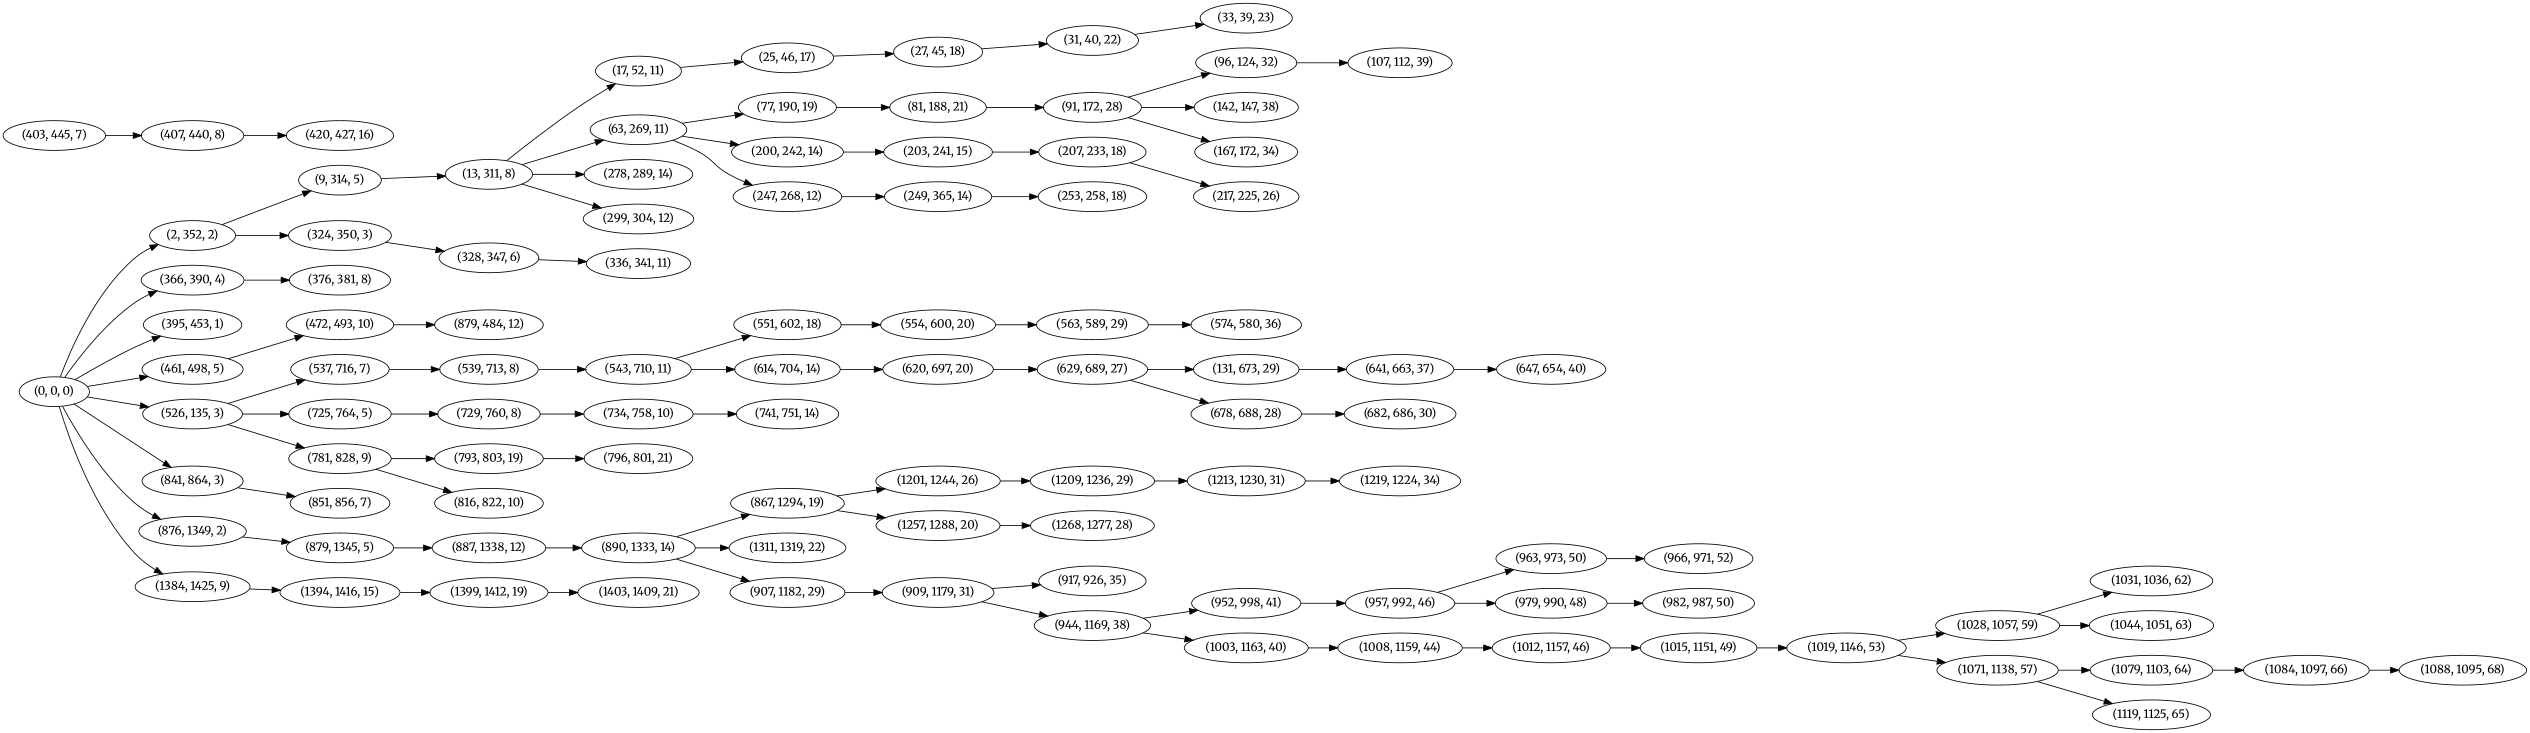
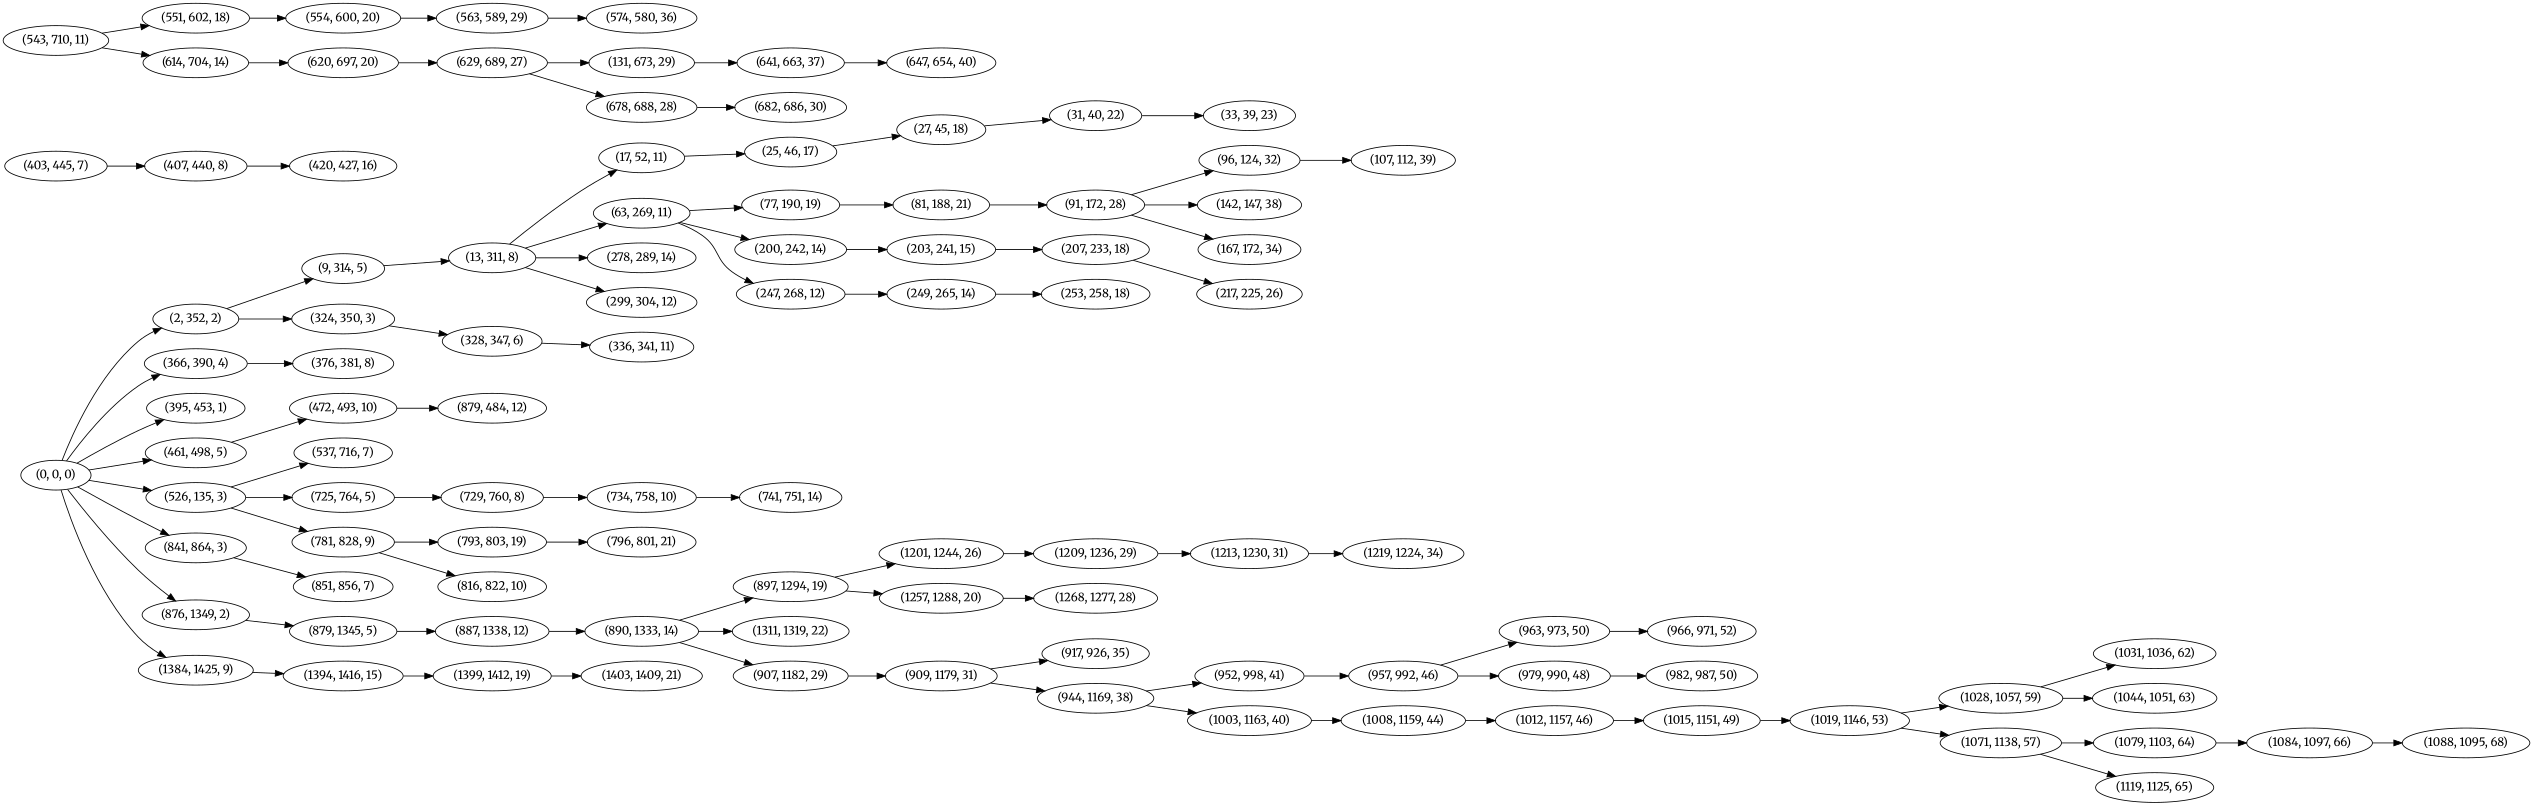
(938, 197) -> (941, 294)
(489, 369) -> none
(787, 503) -> (791, 587)
